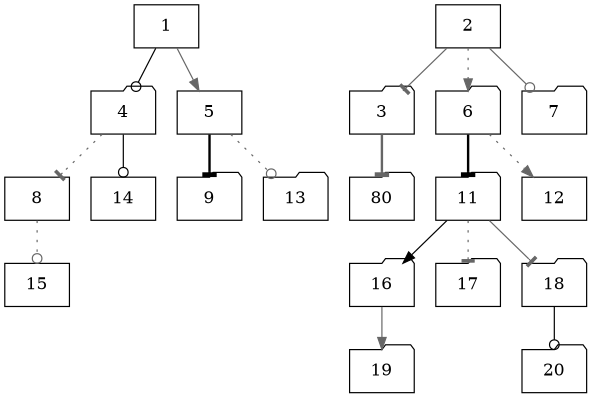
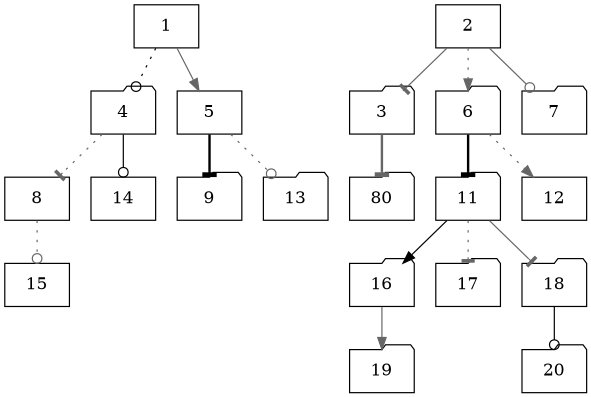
(147, 65) -> (147, 65)
